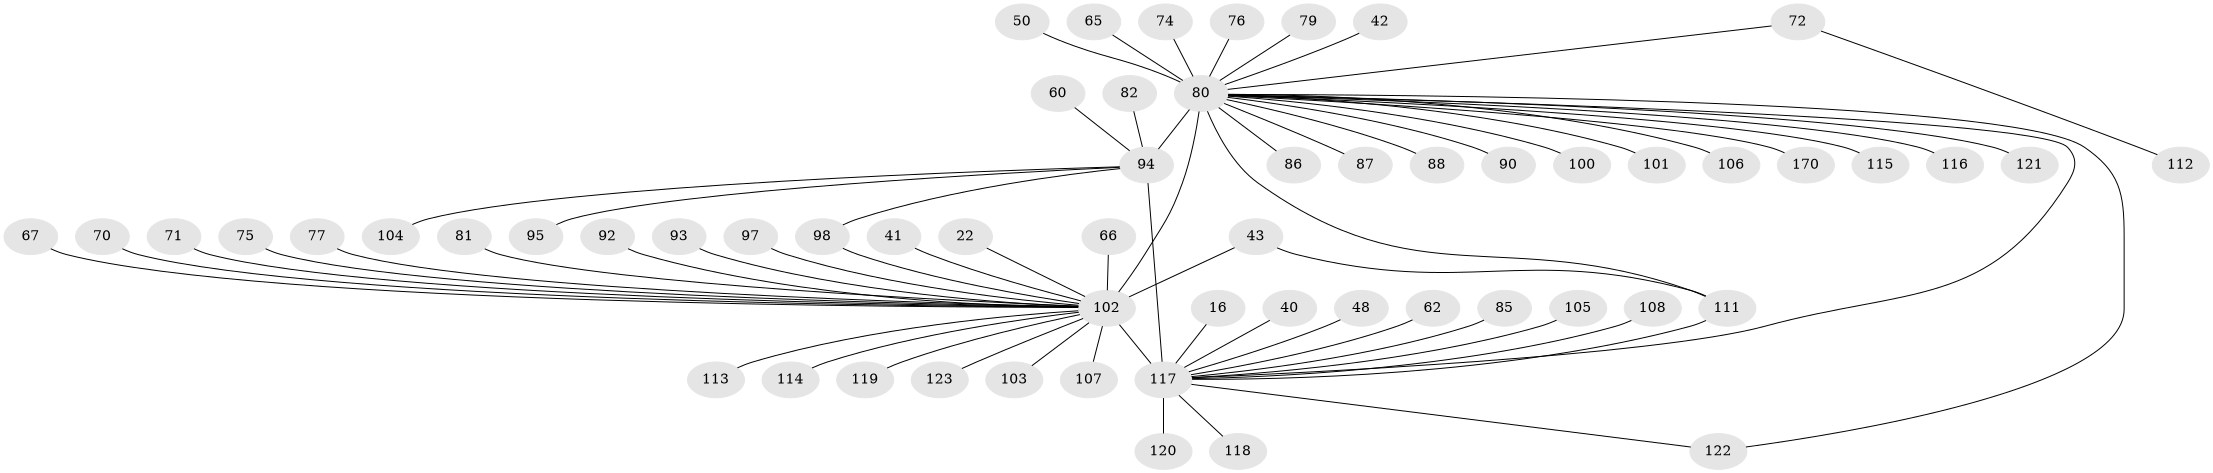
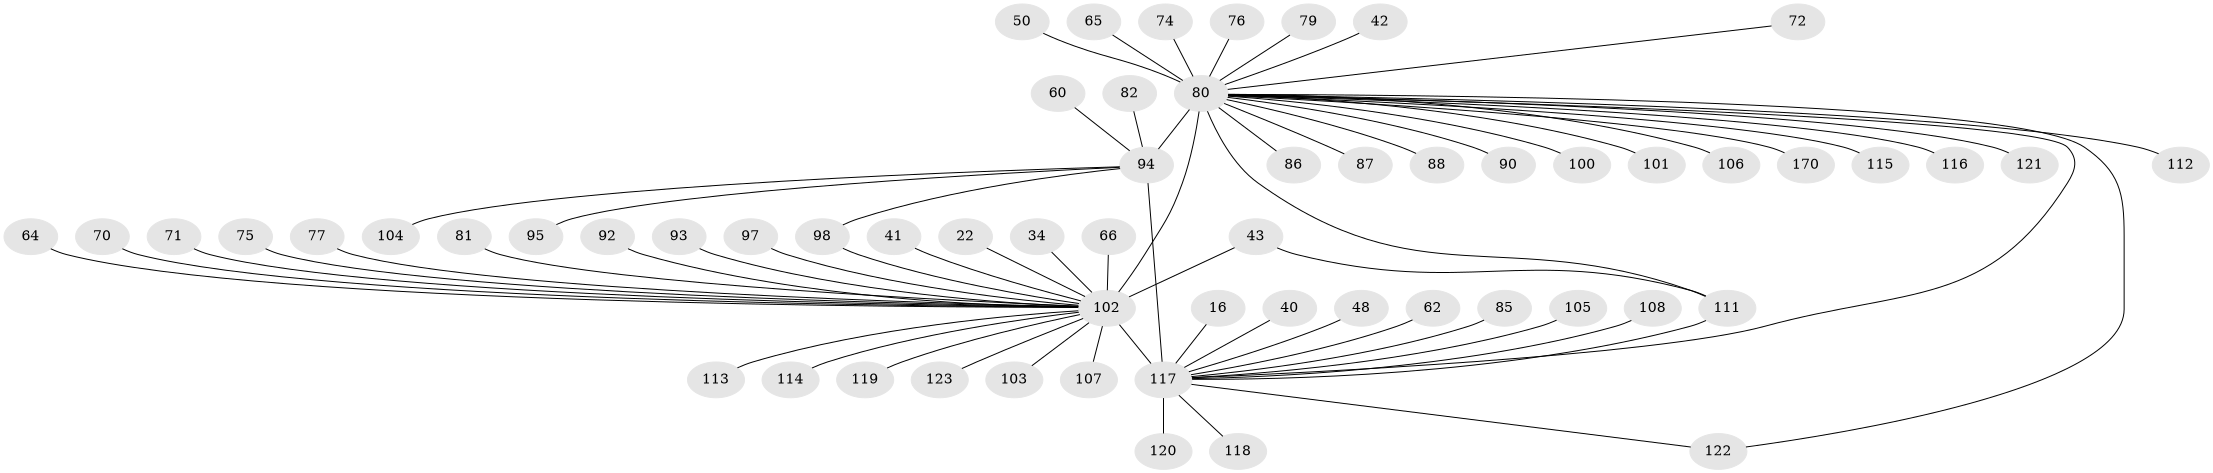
(1990, 92) -> (1695, 108)
(31, 237) -> (31, 237)
none -> (1037, 237)
